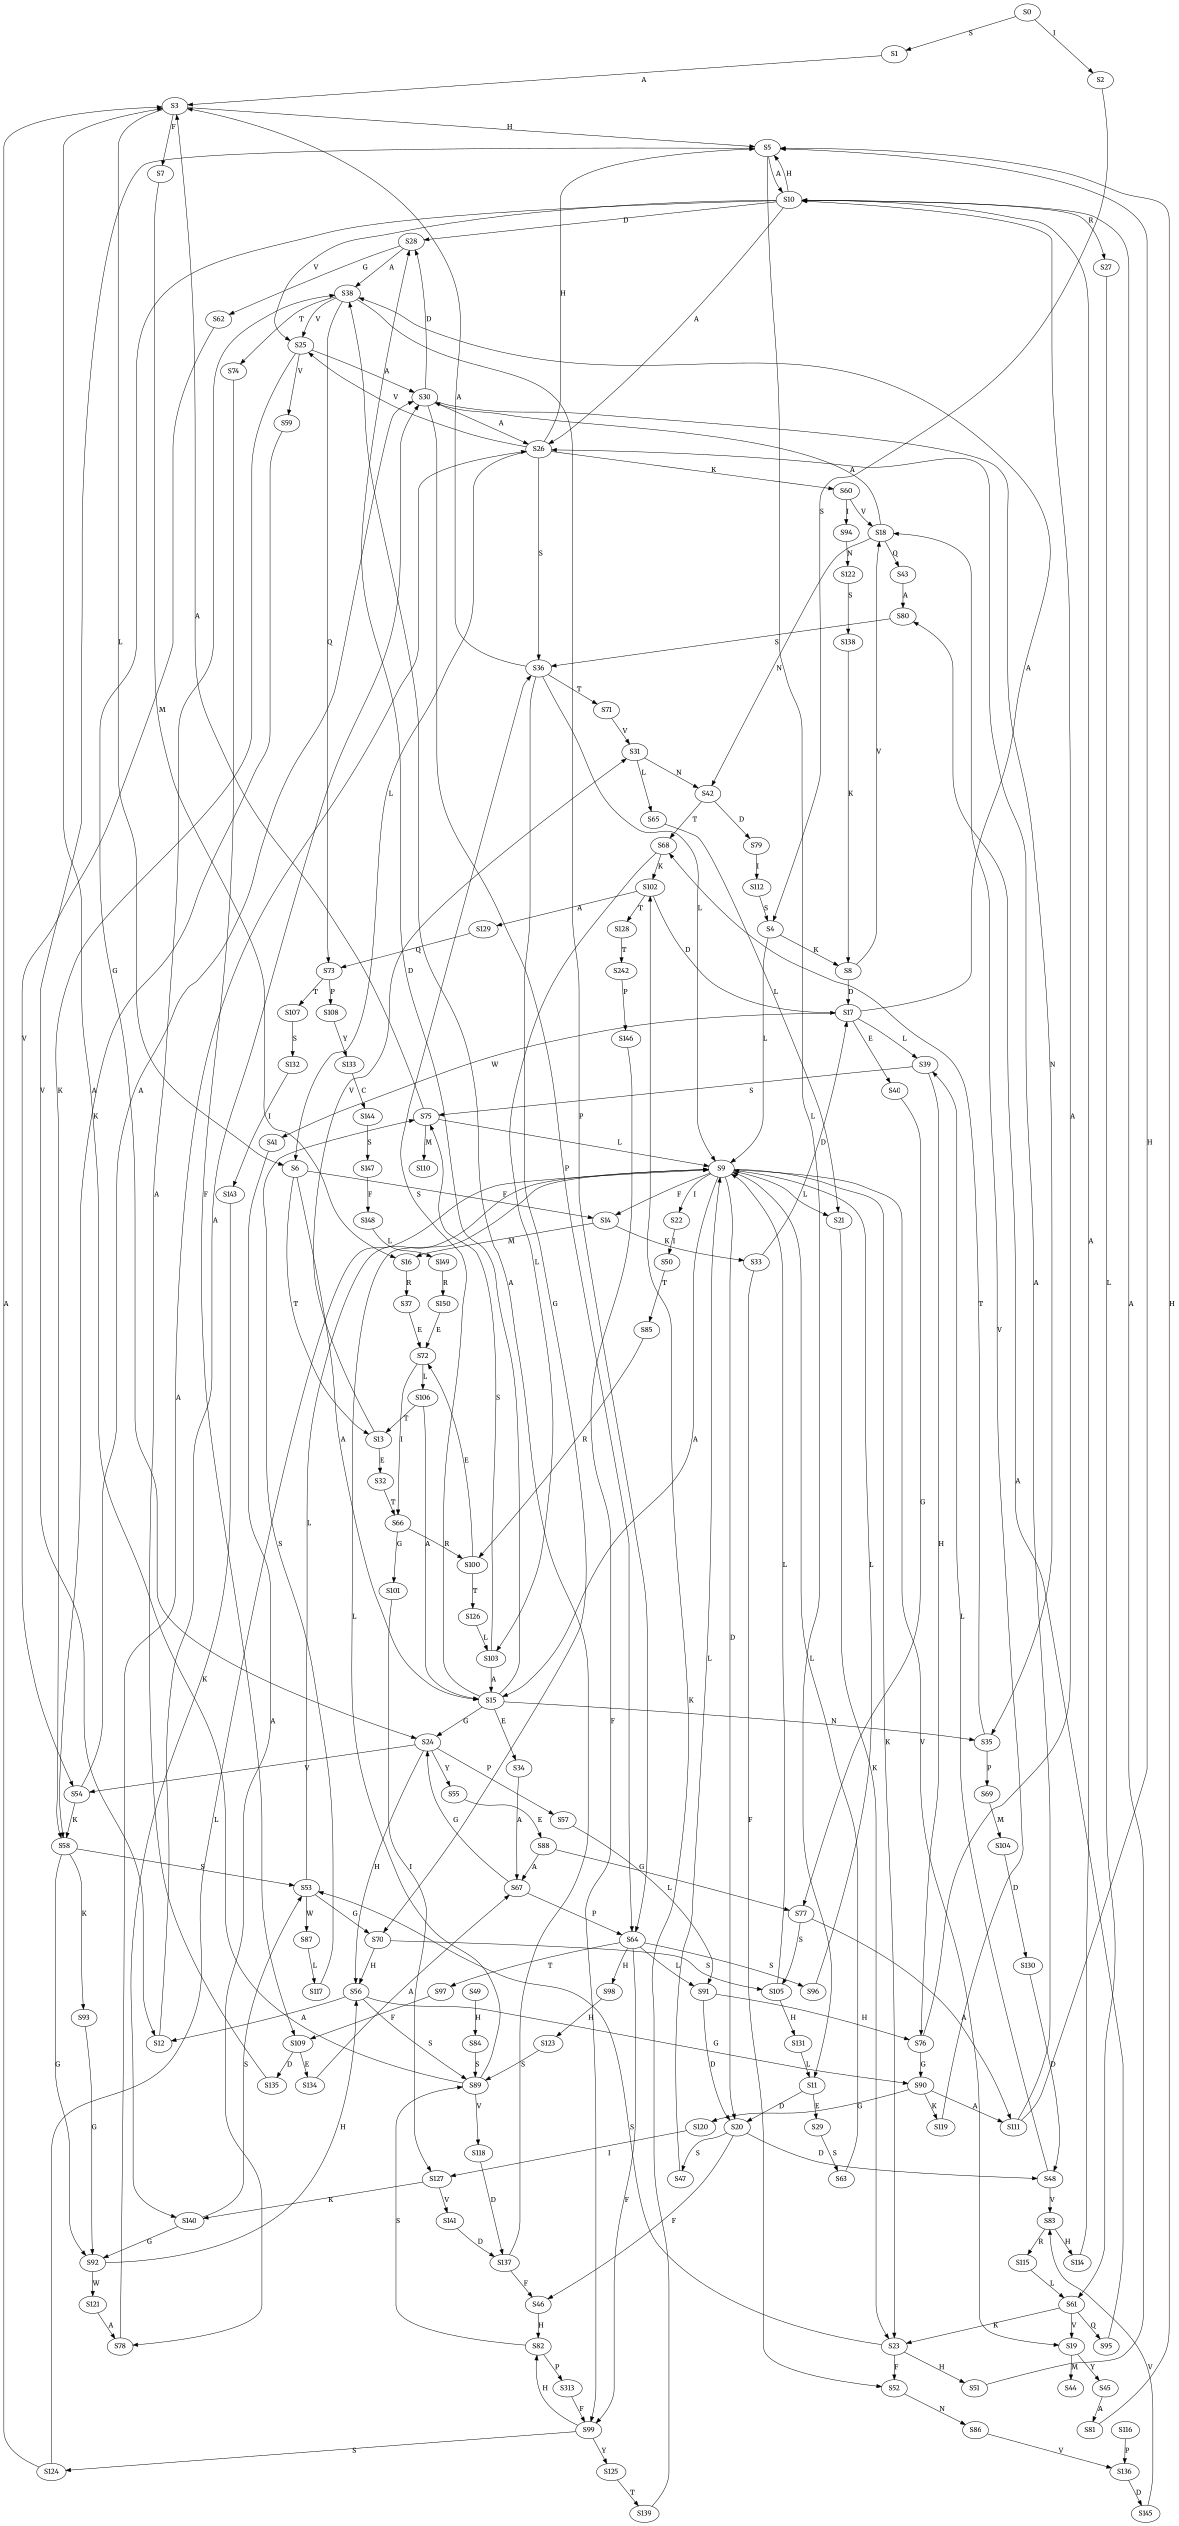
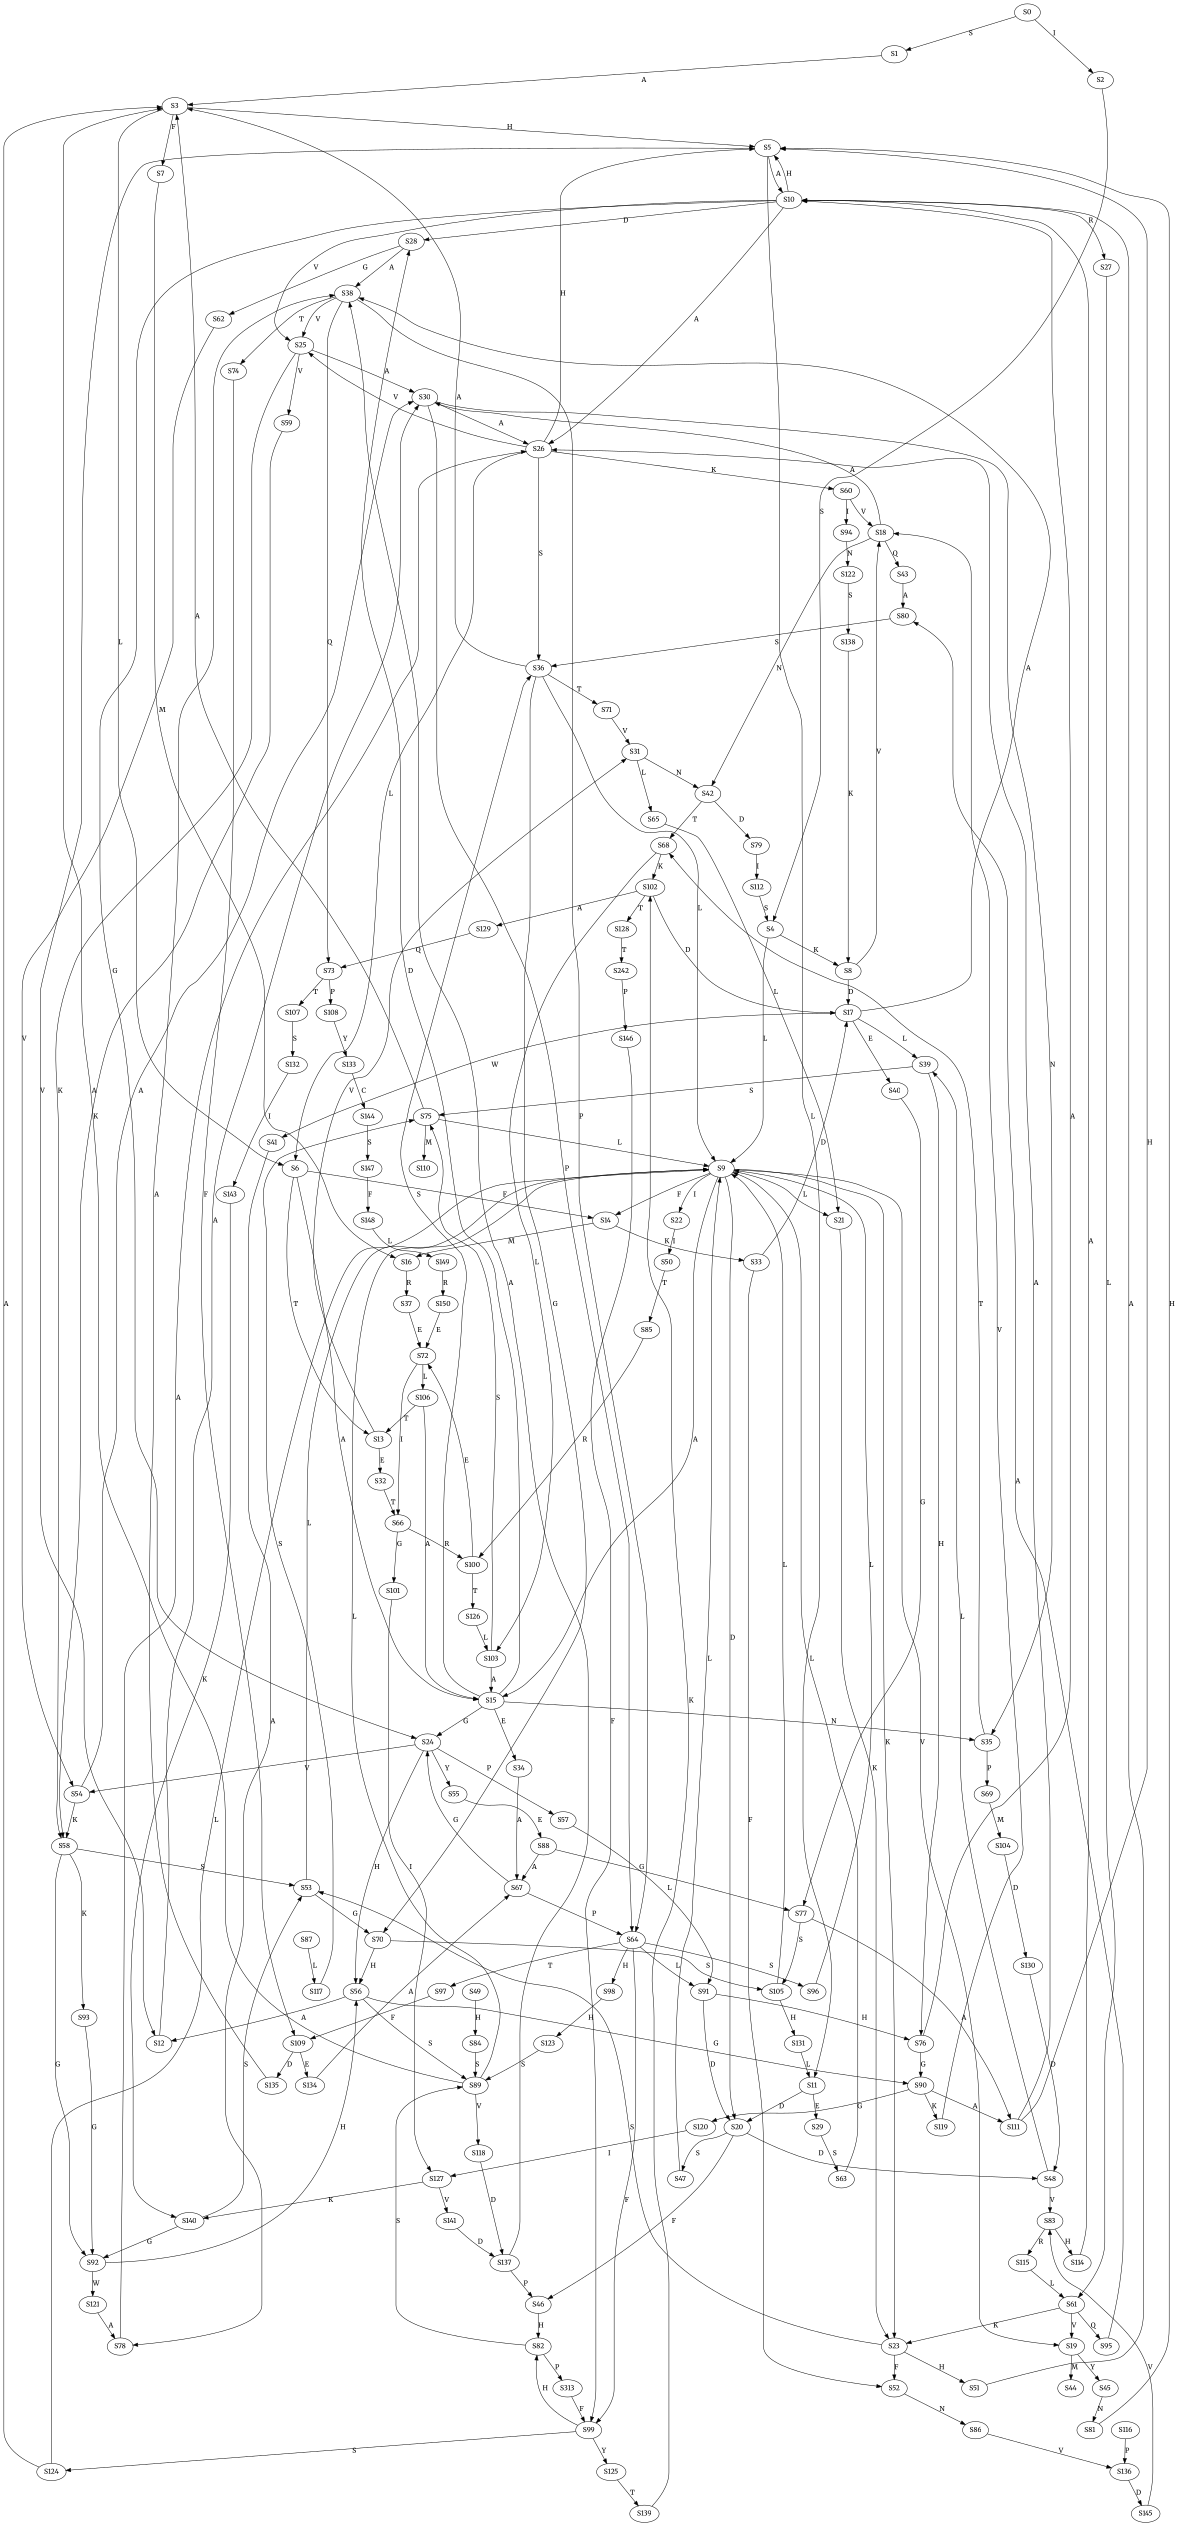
(426, 321) -> none
(307, 1912) -> none
(526, 2284) -> (526, 2284)
(1100, 2409) -> (1100, 2409)
